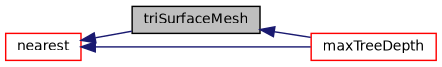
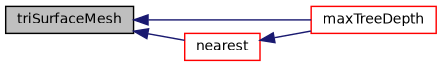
(114, 34) -> (166, 37)
